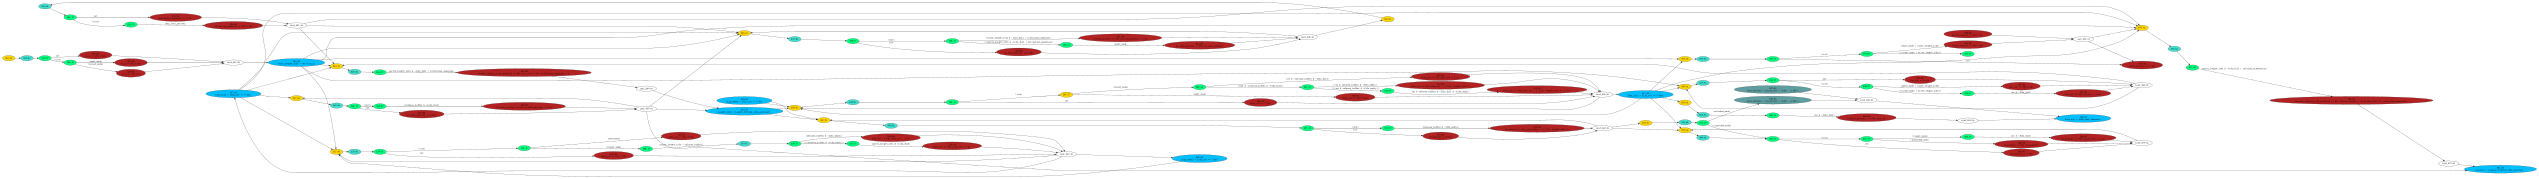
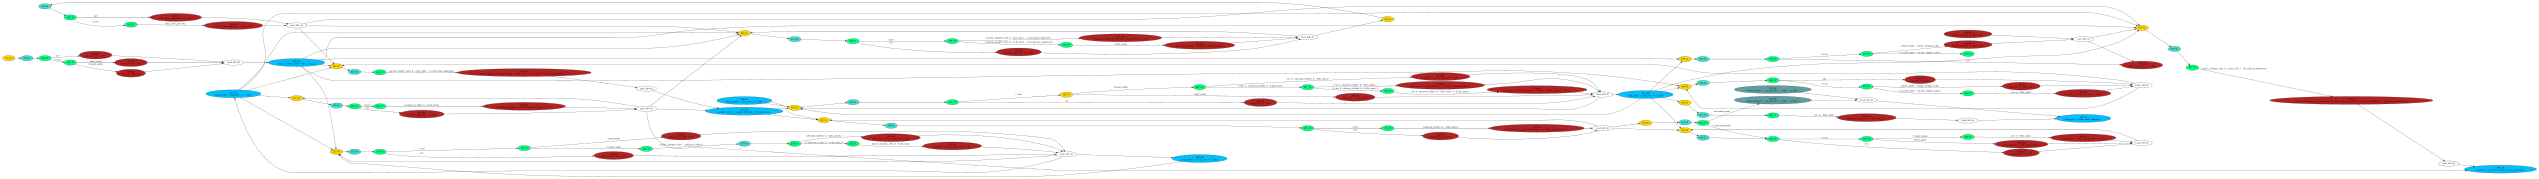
(1920, 140) -> (1920, 140)
